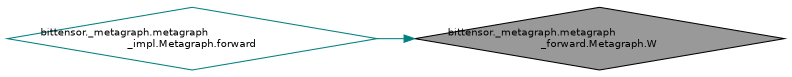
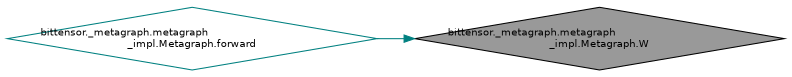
(600, 39) -> (600, 39)
